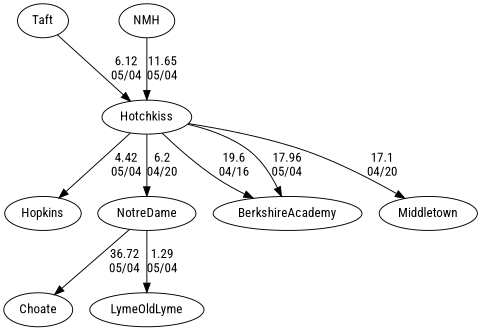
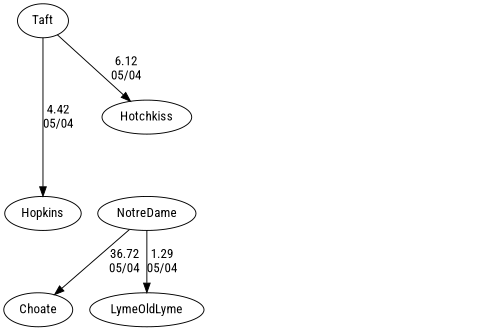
(147, 21) -> none
(147, 161) -> none
(98, 162) -> (43, 112)
(288, 213) -> none
(428, 213) -> none
